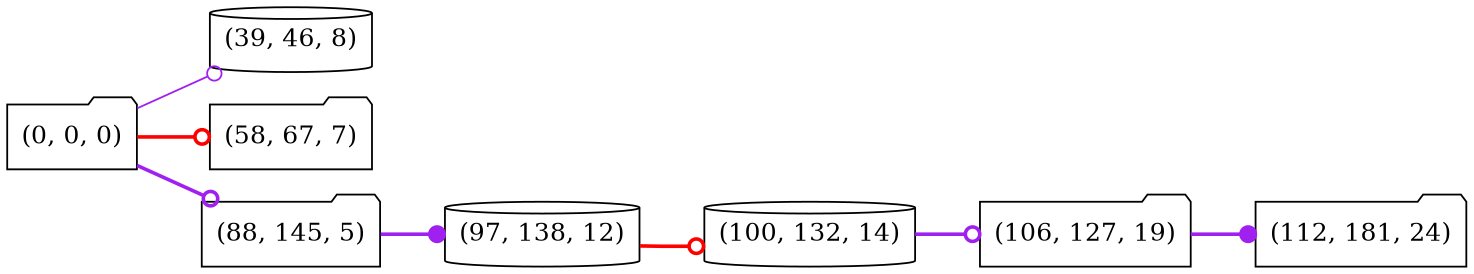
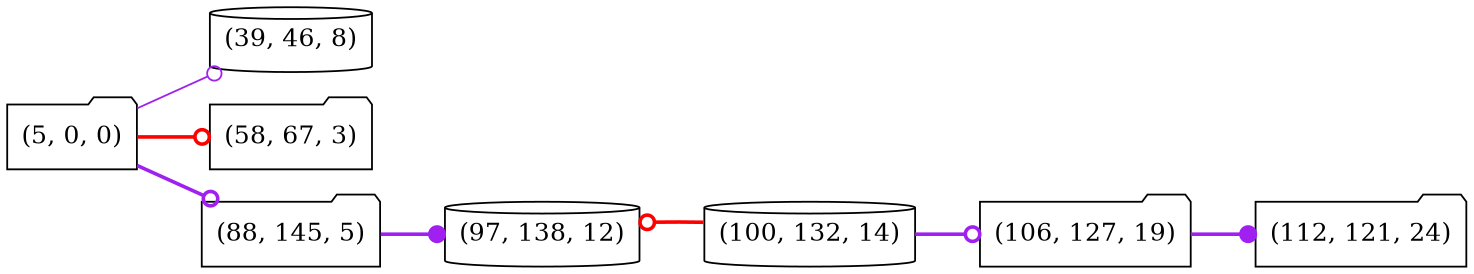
(72, 137) -> (72, 137)
(291, 137) -> (291, 137)
(1361, 234) -> (1361, 234)
(664, 246) -> (679, 222)
